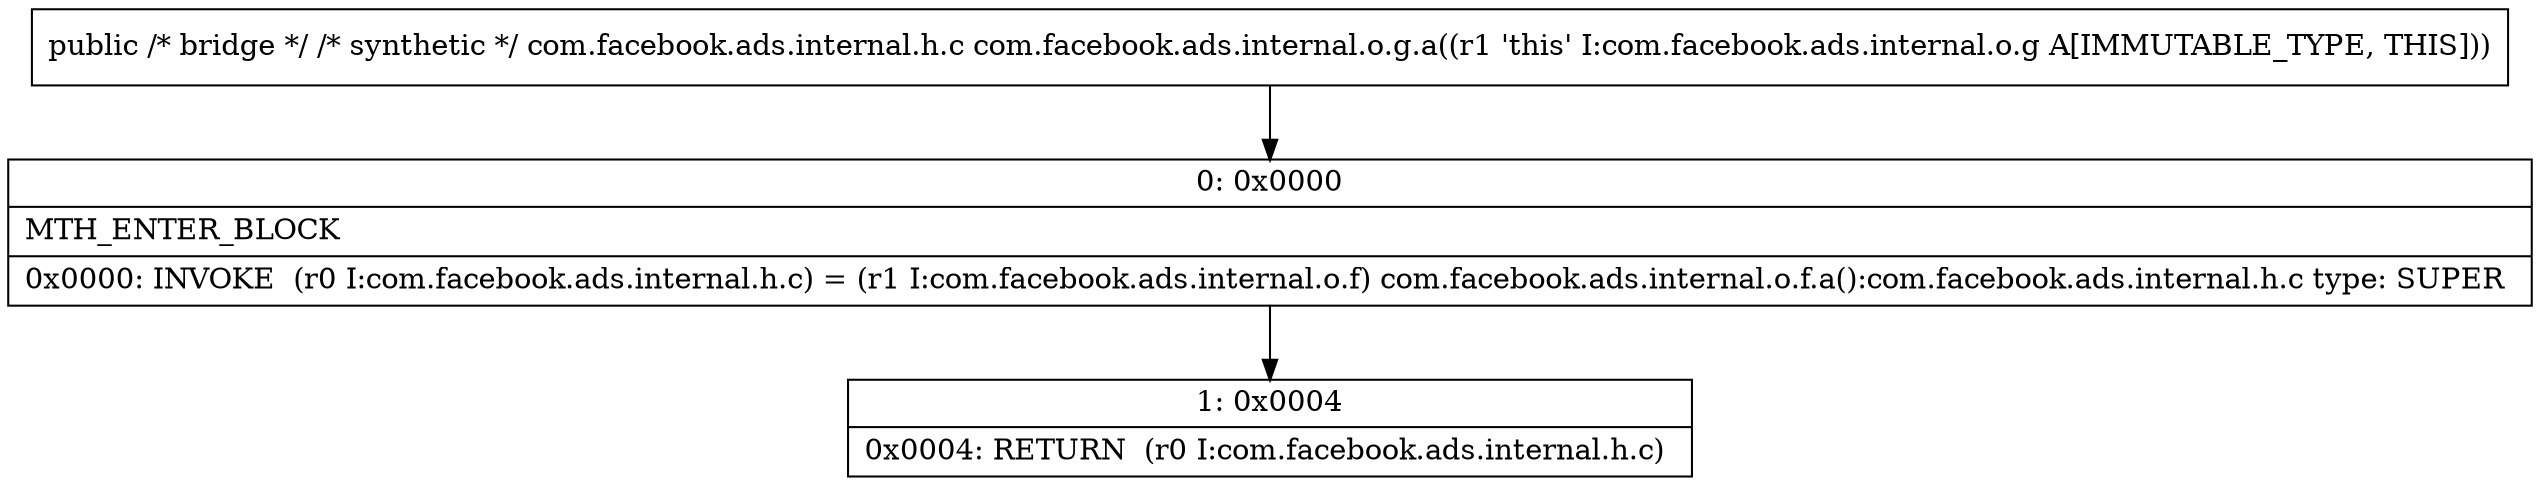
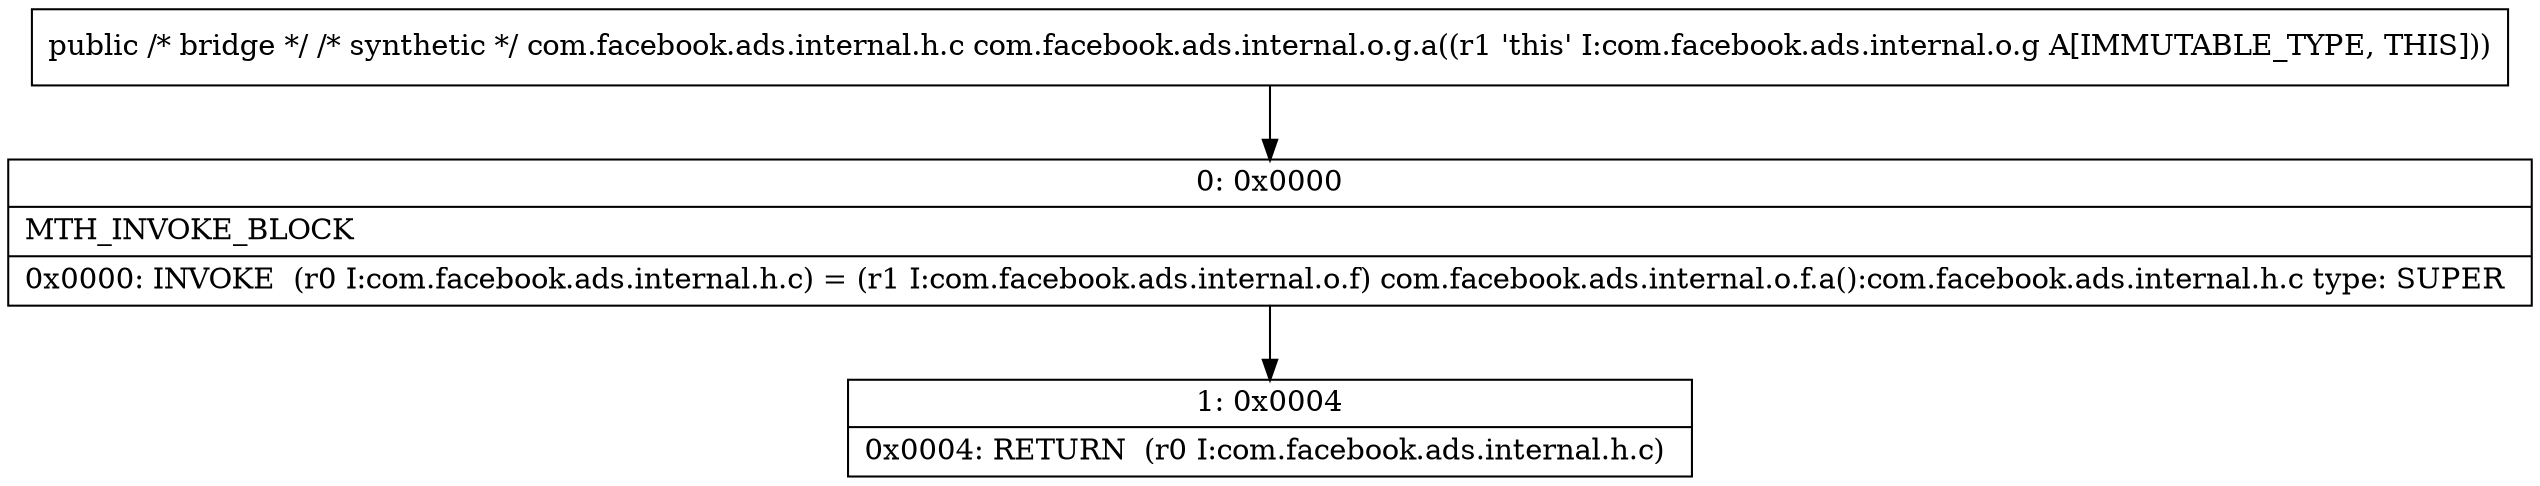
(183, 231) -> (189, 231)
